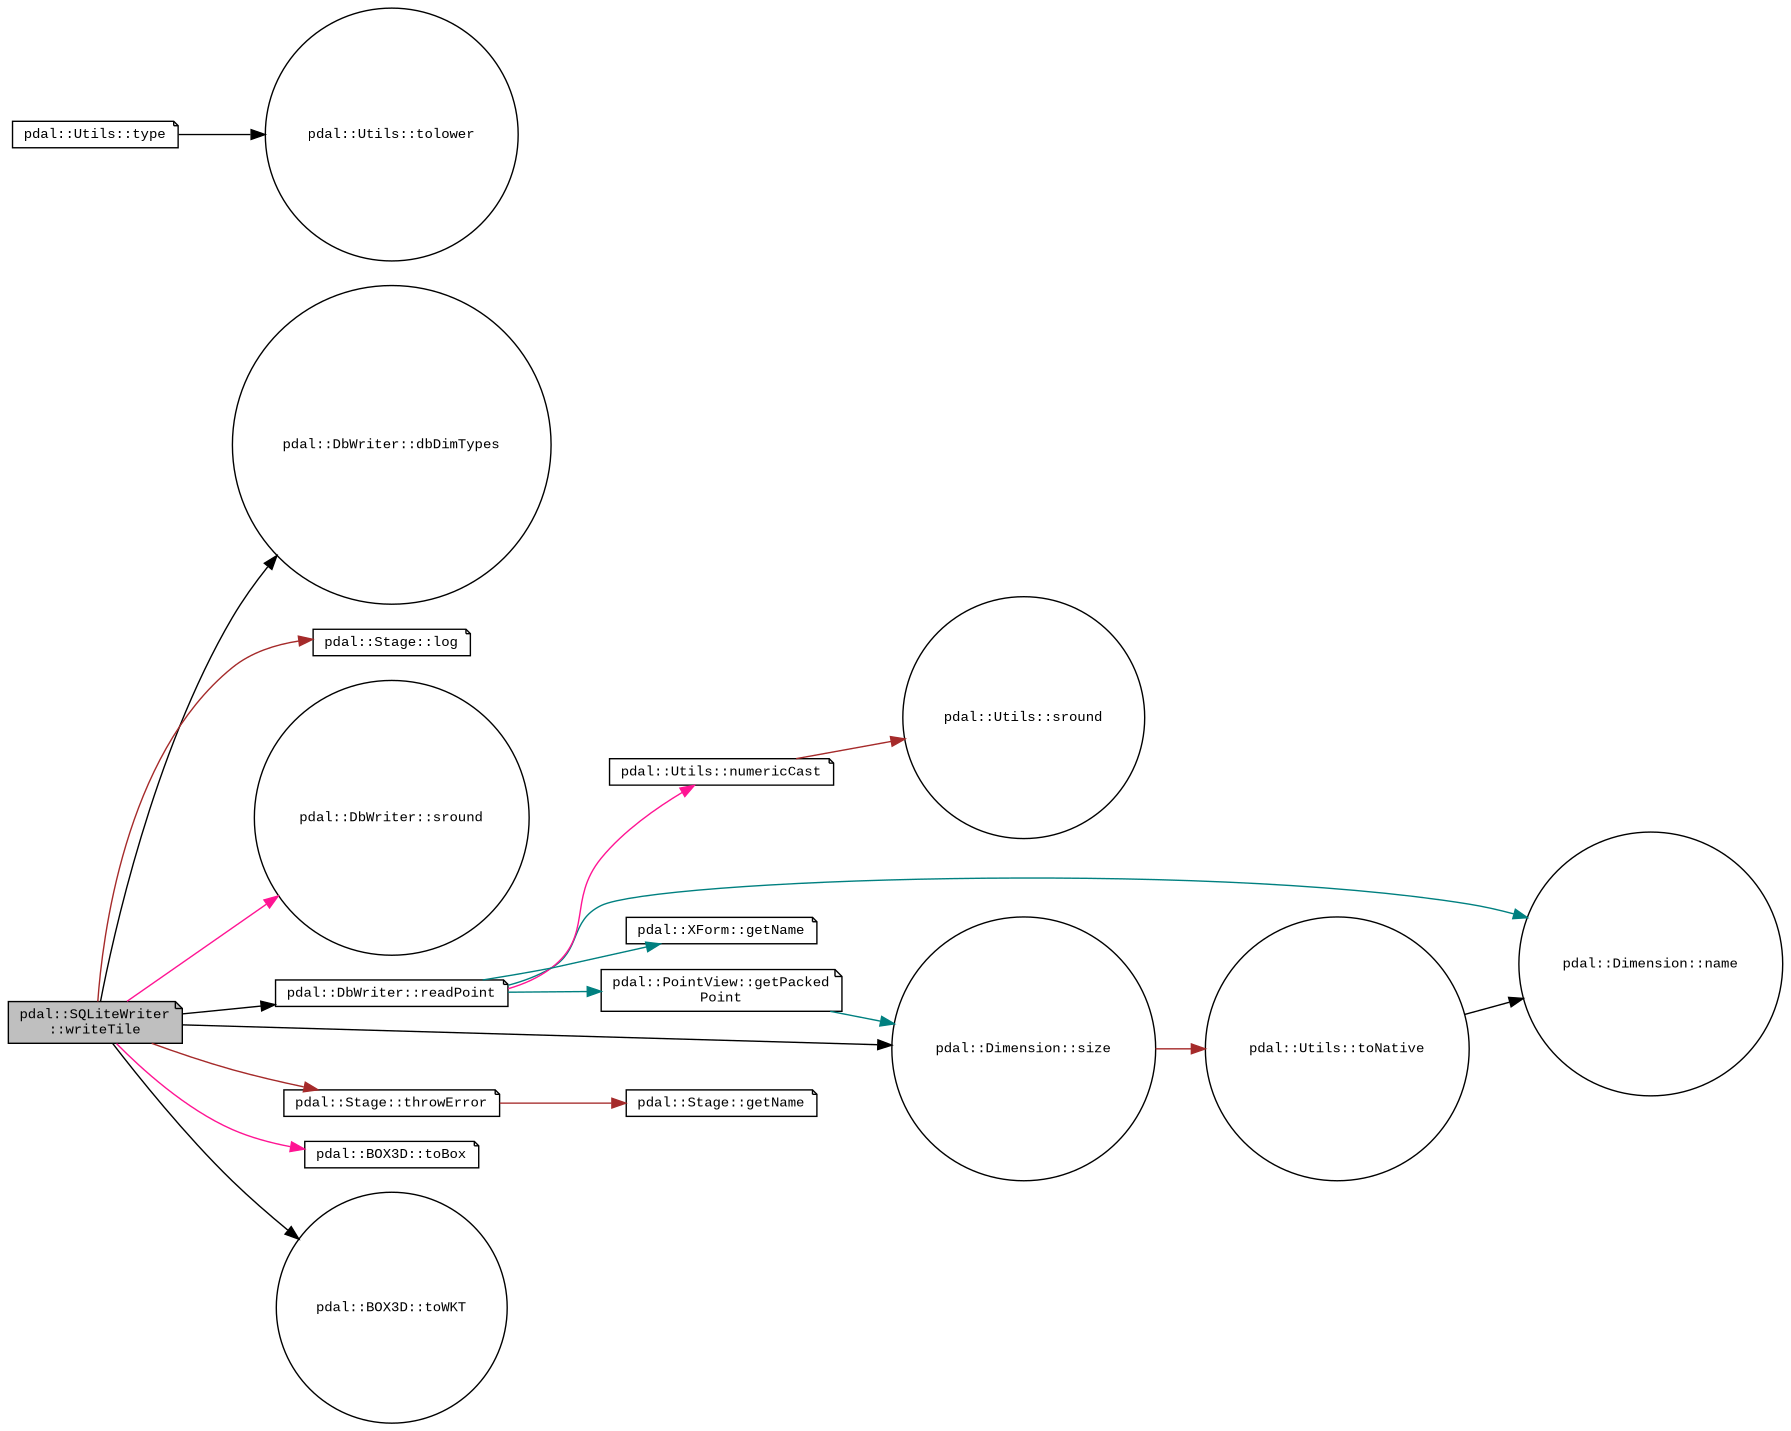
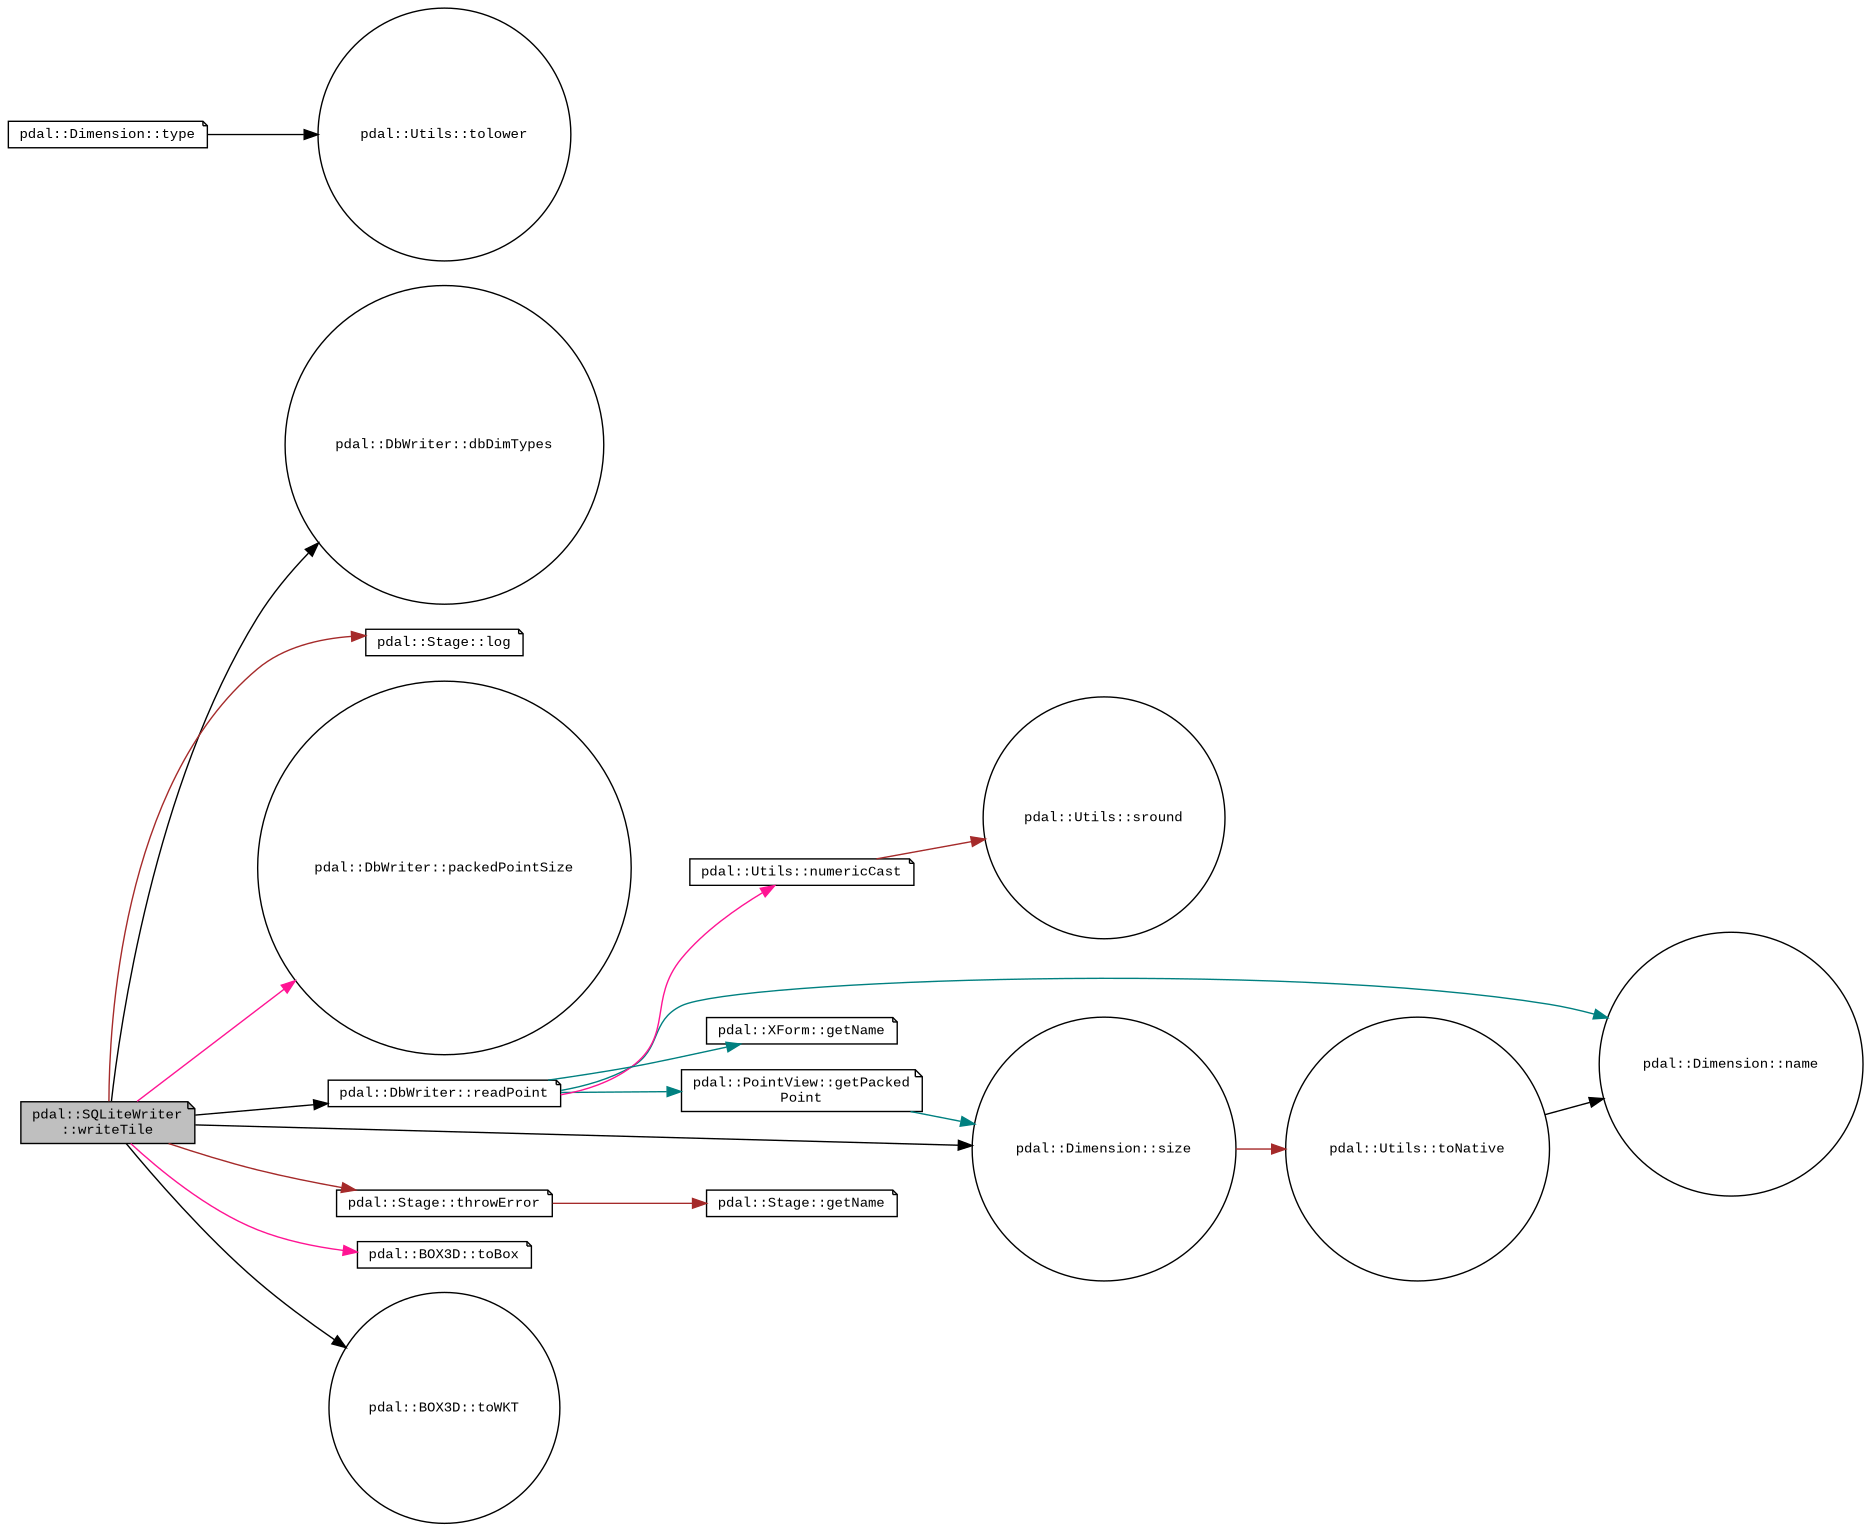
(95, 135) -> (108, 135)
(392, 818) -> (444, 868)
